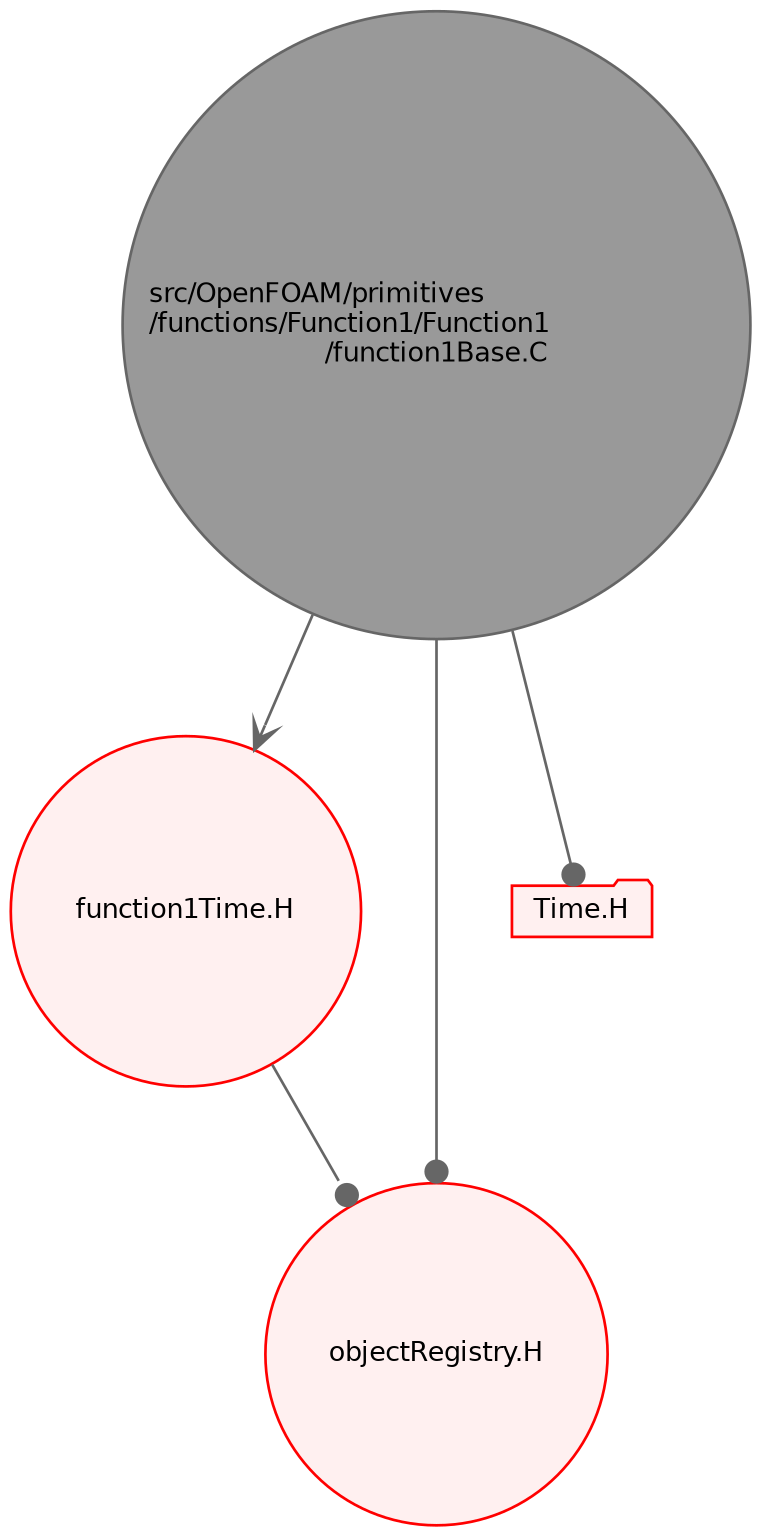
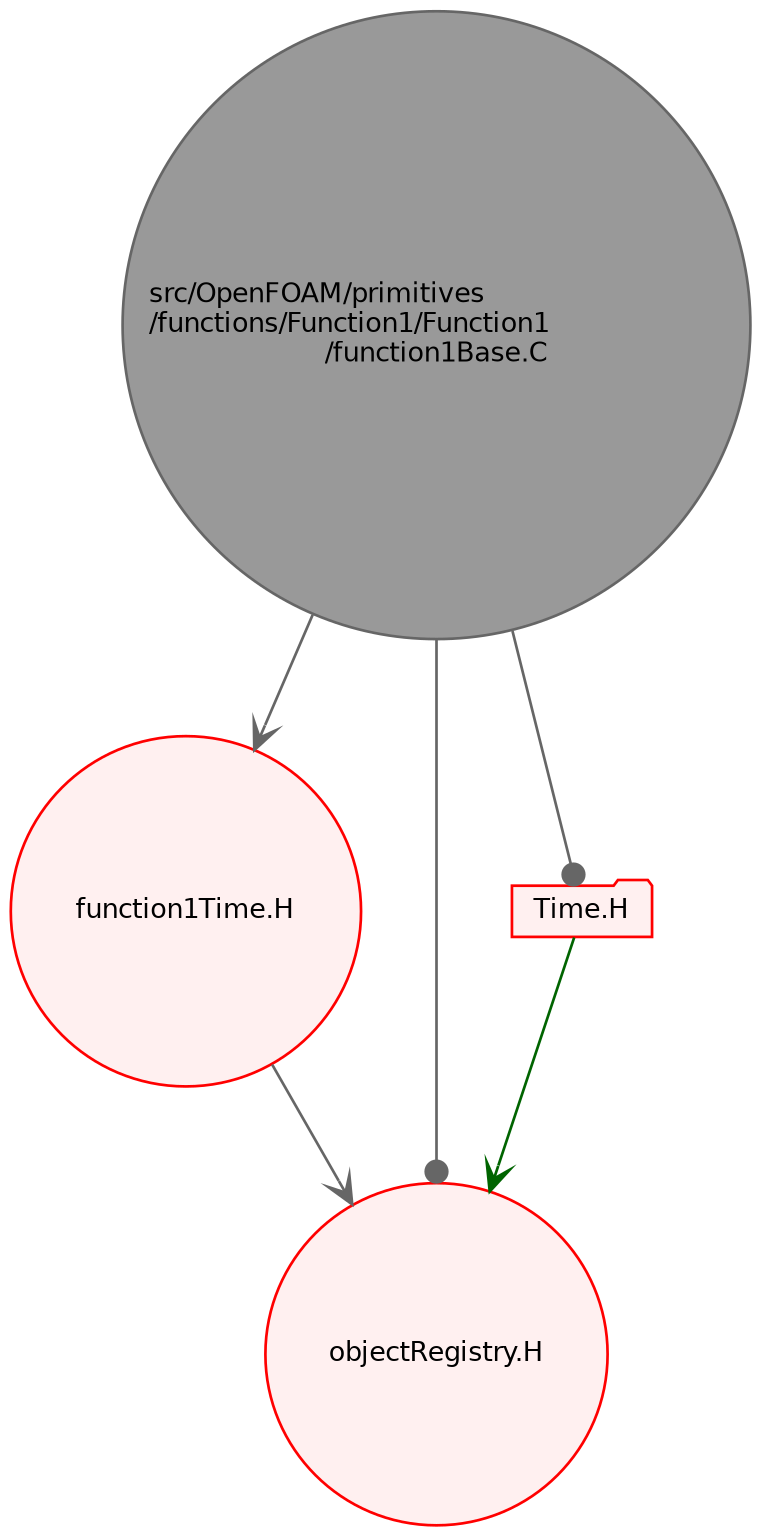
none -> (536, 1052)
(305, 1123) -> (305, 1123)
